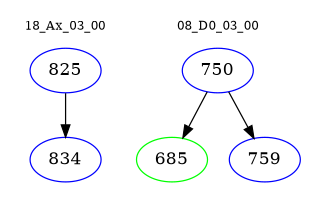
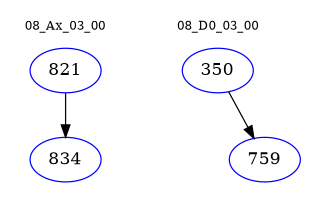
(66, 27) -> (66, 27)
(66, 71) -> (66, 71)
(218, 71) -> (218, 71)
(172, 160) -> none
